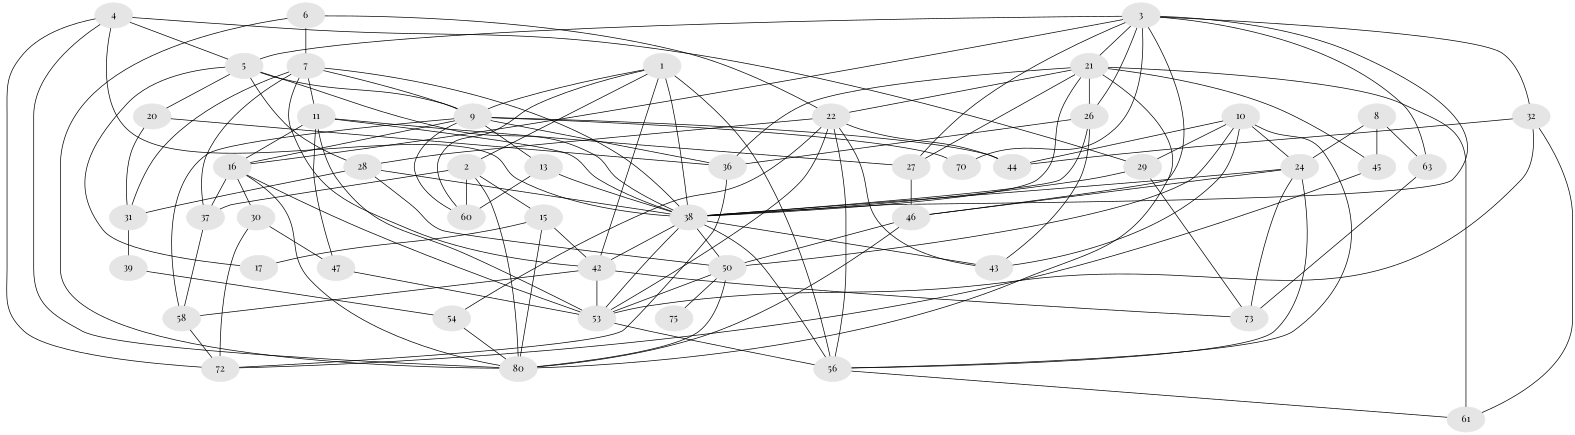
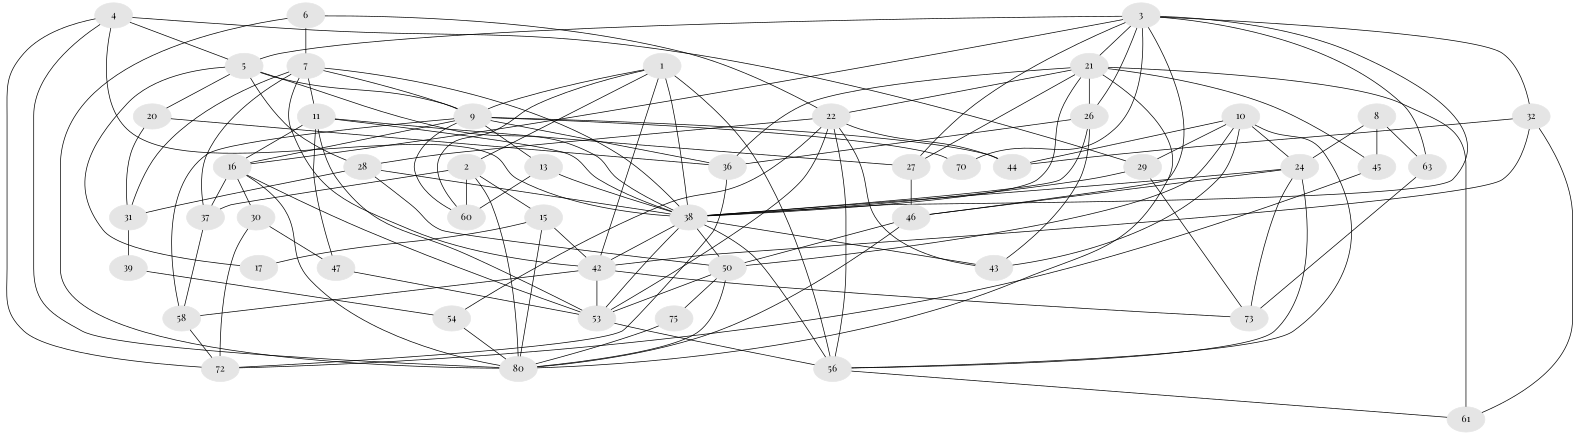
(1108, 274) -> (1089, 227)
none -> (579, 352)
